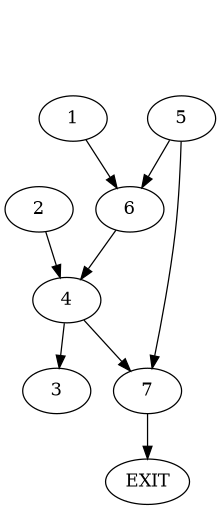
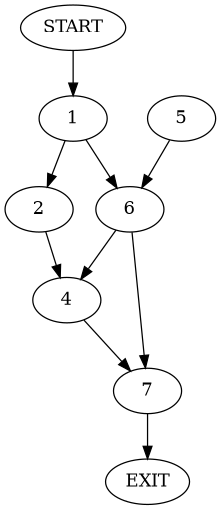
none -> (73, 28)
none -> (58, 158)
(173, 249) -> (138, 294)
(57, 391) -> none
